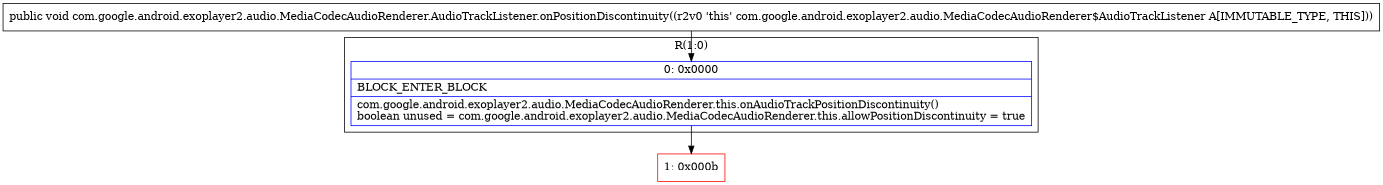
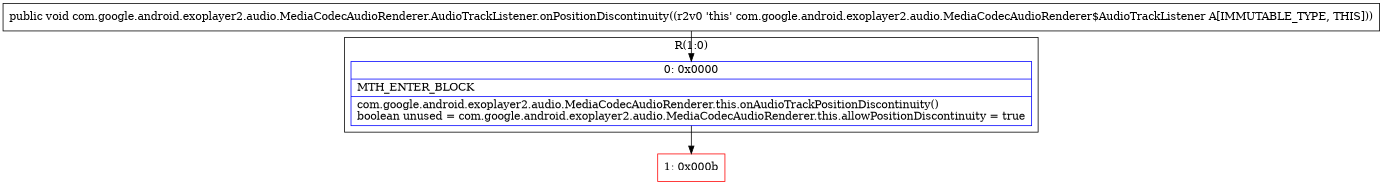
(422, 87) -> (416, 87)
